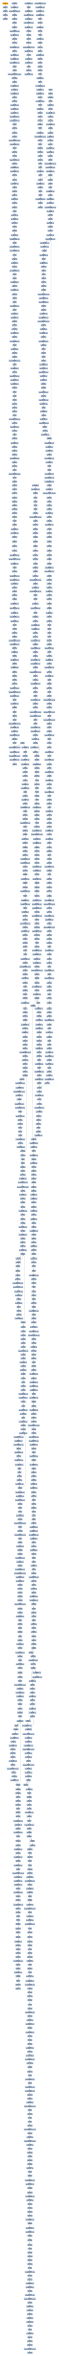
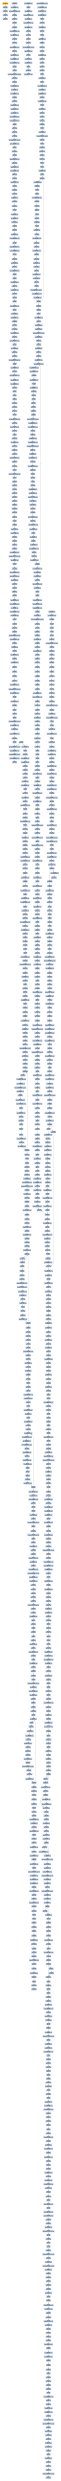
none -> (37, 210)
